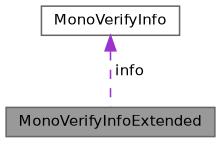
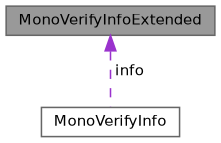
(110, 79) -> (110, 79)
